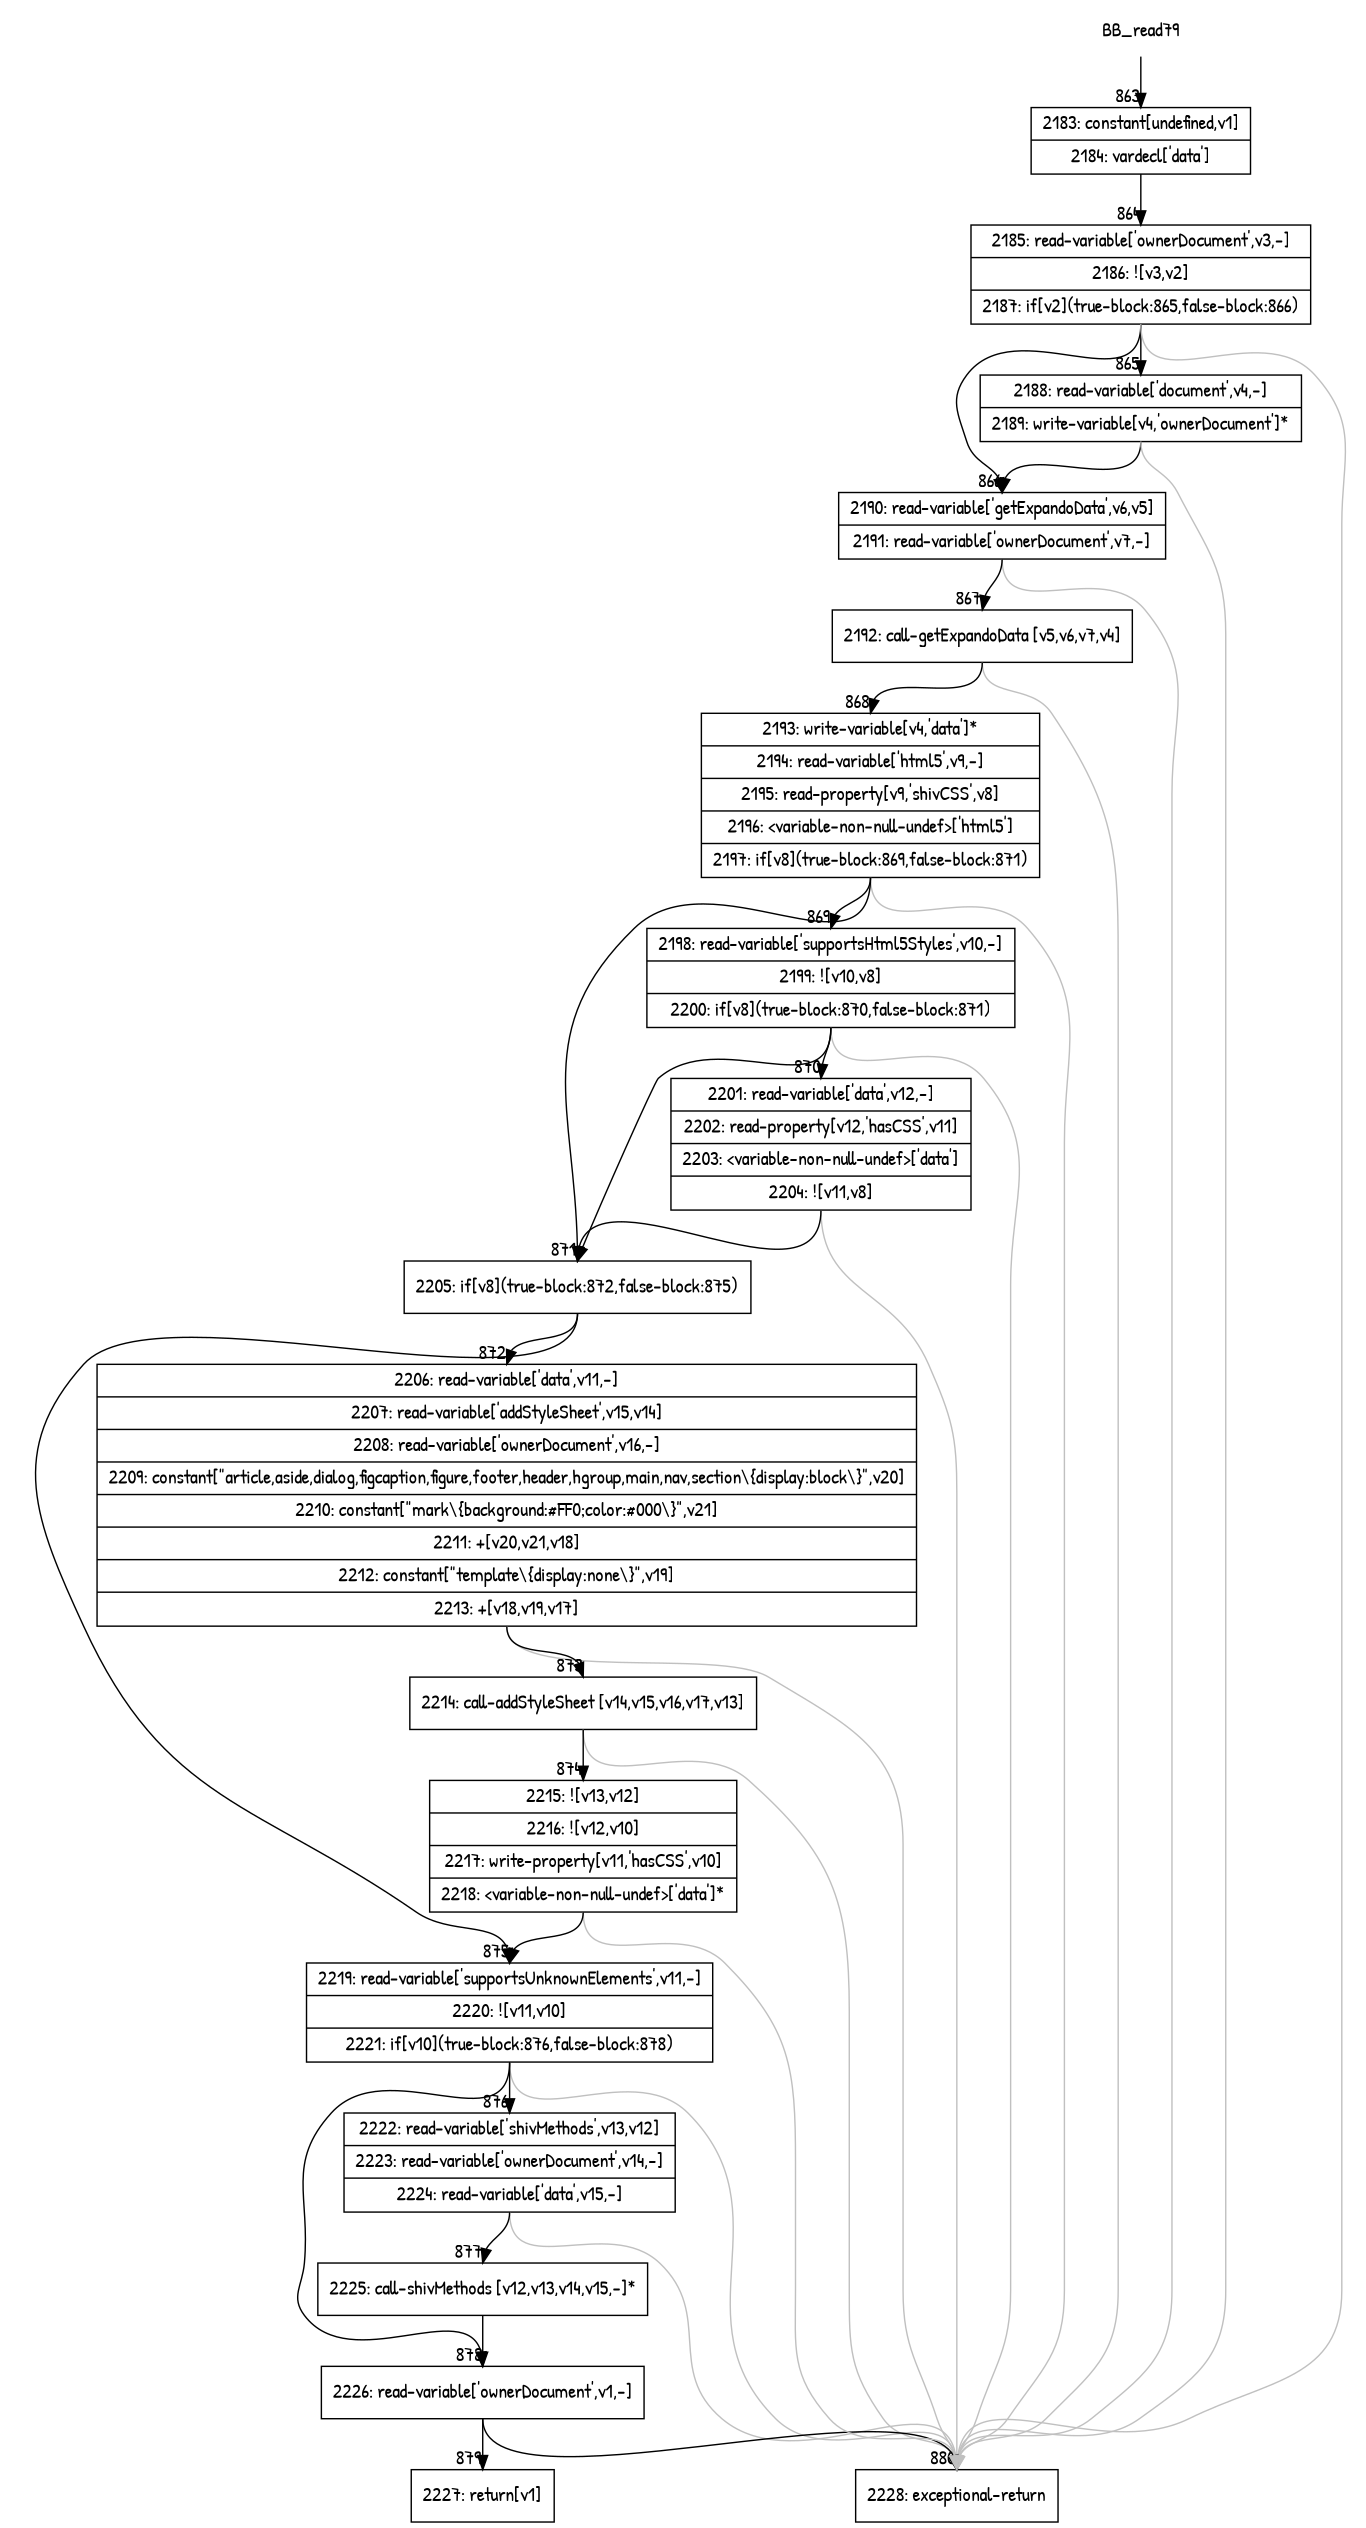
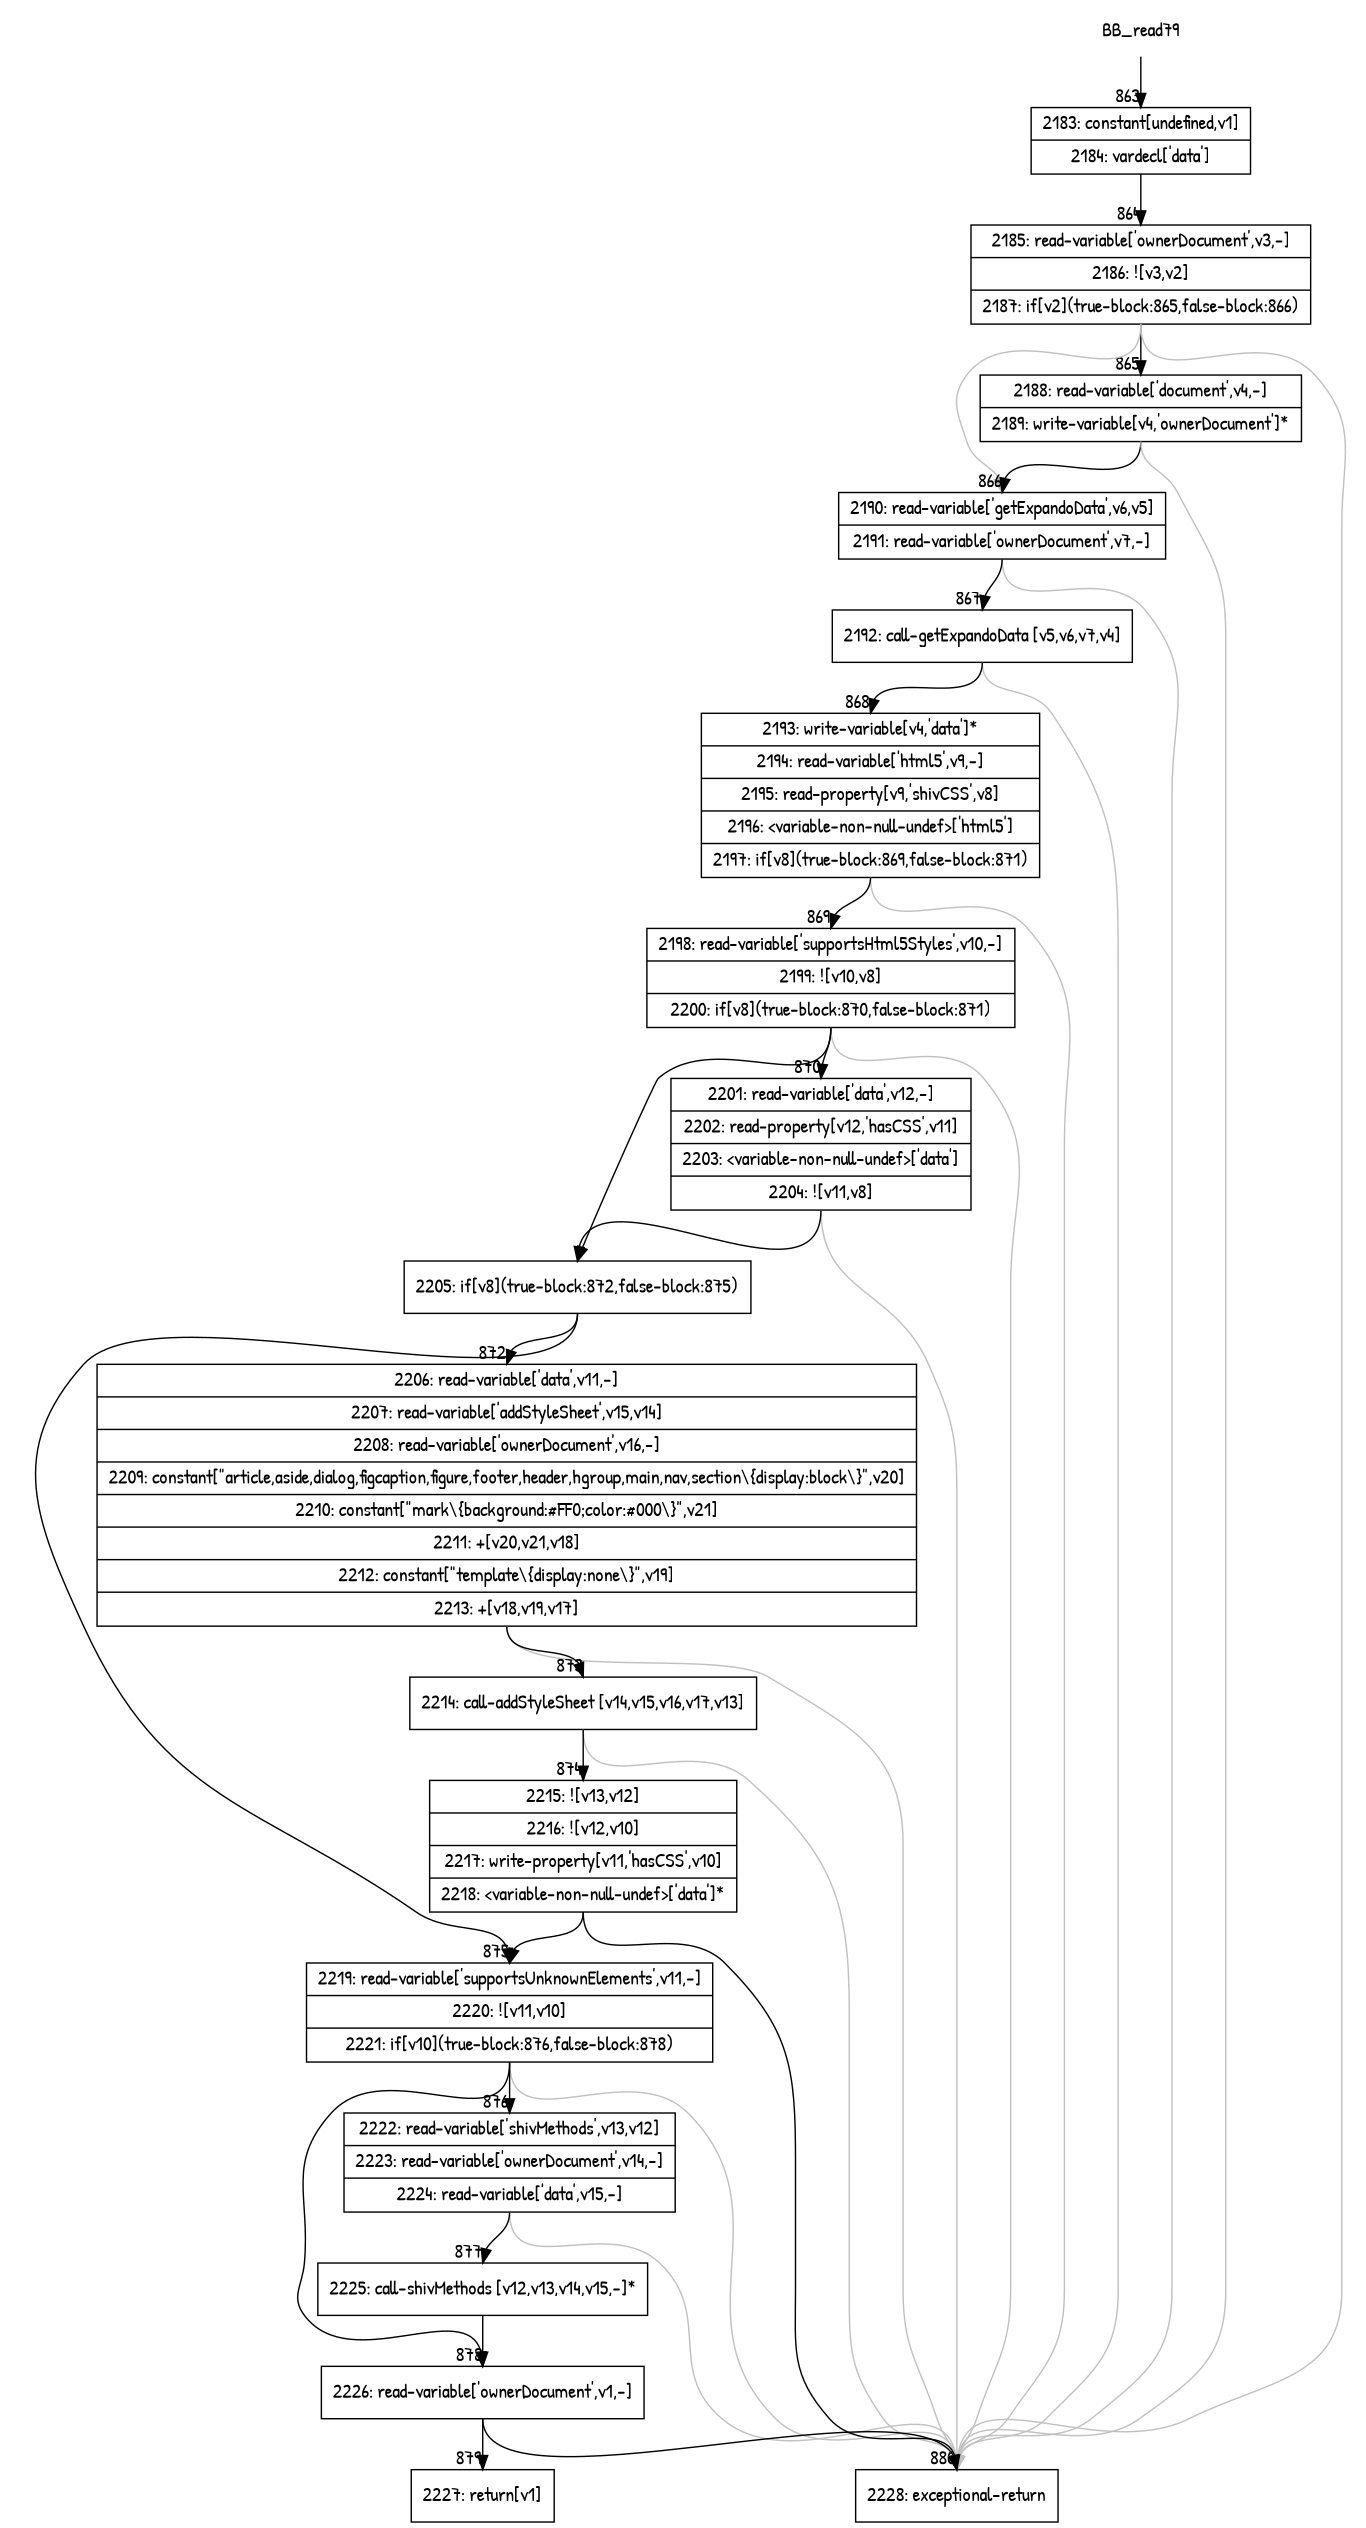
(1001, 354) -> (1001, 354)
(612, 954) -> none
(795, 2170) -> (795, 2170)
